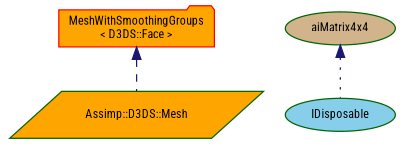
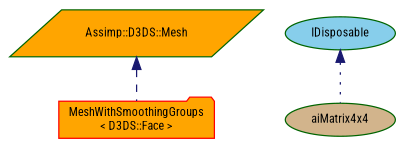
(137, 75) -> (137, 85)
(340, 78) -> (340, 83)
